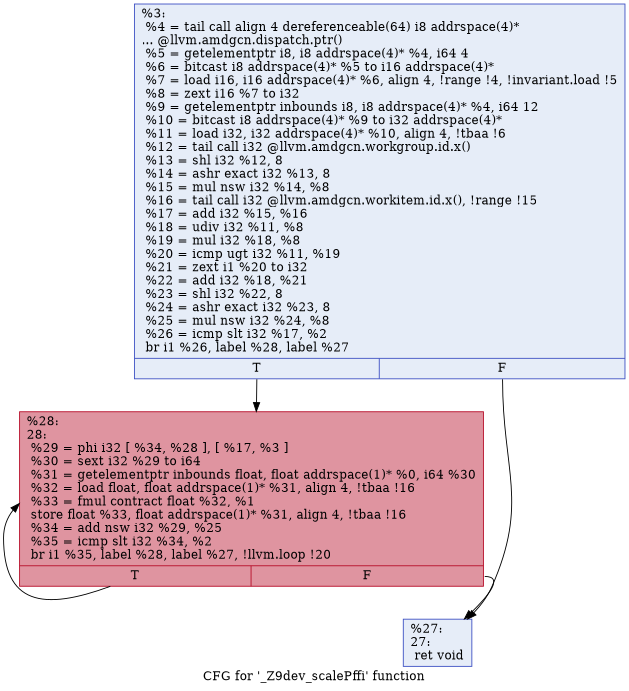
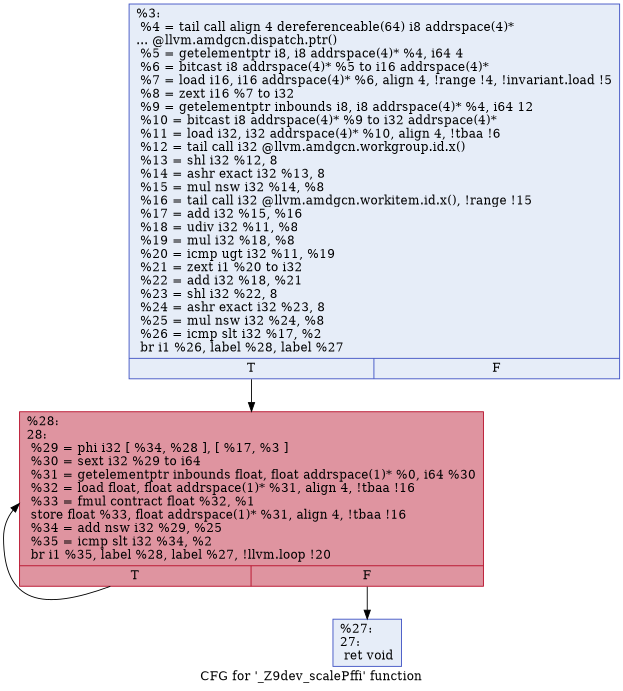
(511, 500) -> none
